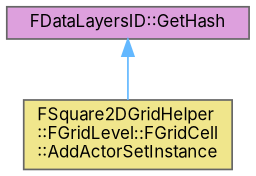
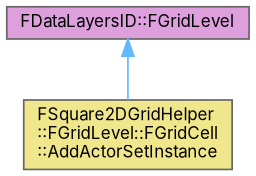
(128, 23) -> (128, 23)
